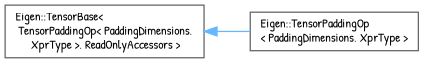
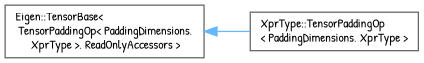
(334, 31) -> (334, 31)
